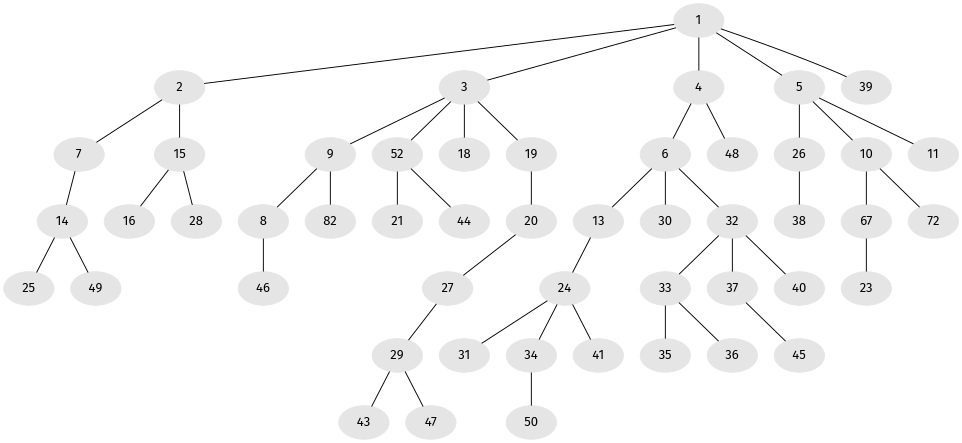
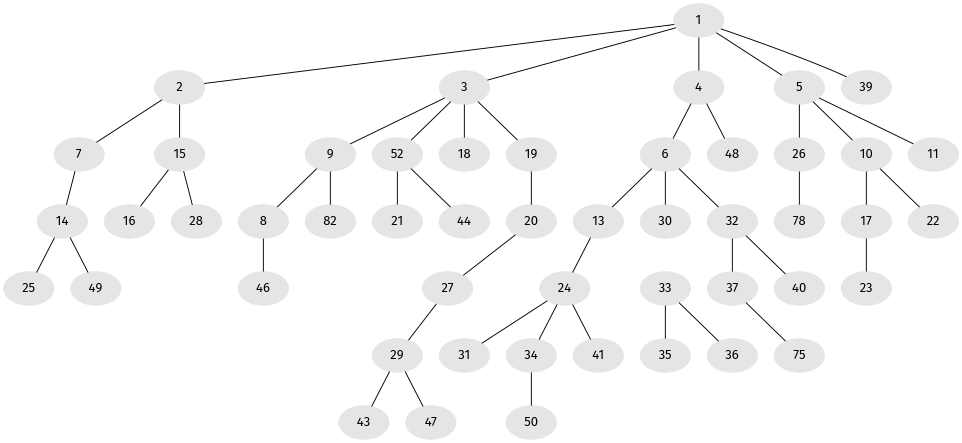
(799, 221) -> (799, 221)
(866, 221) -> (866, 221)
(933, 221) -> (933, 221)
(699, 255) -> none
(799, 355) -> (799, 355)
